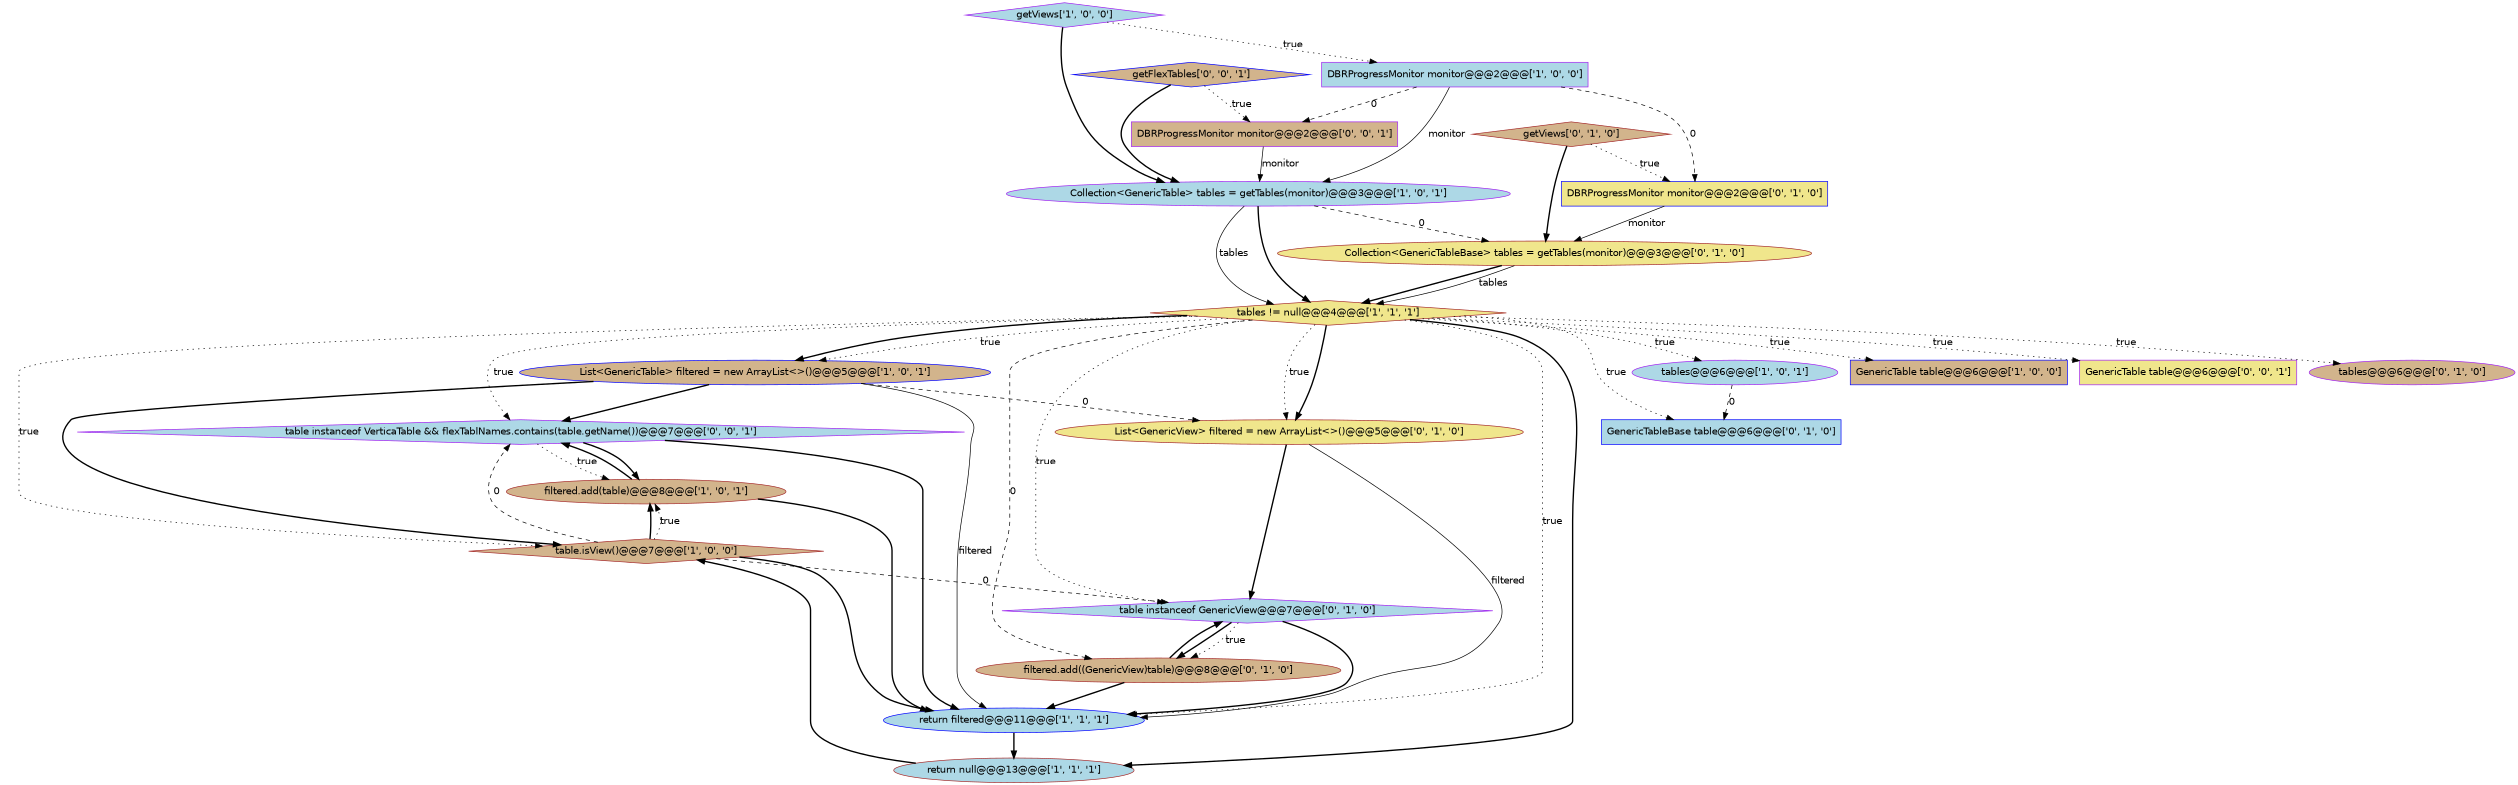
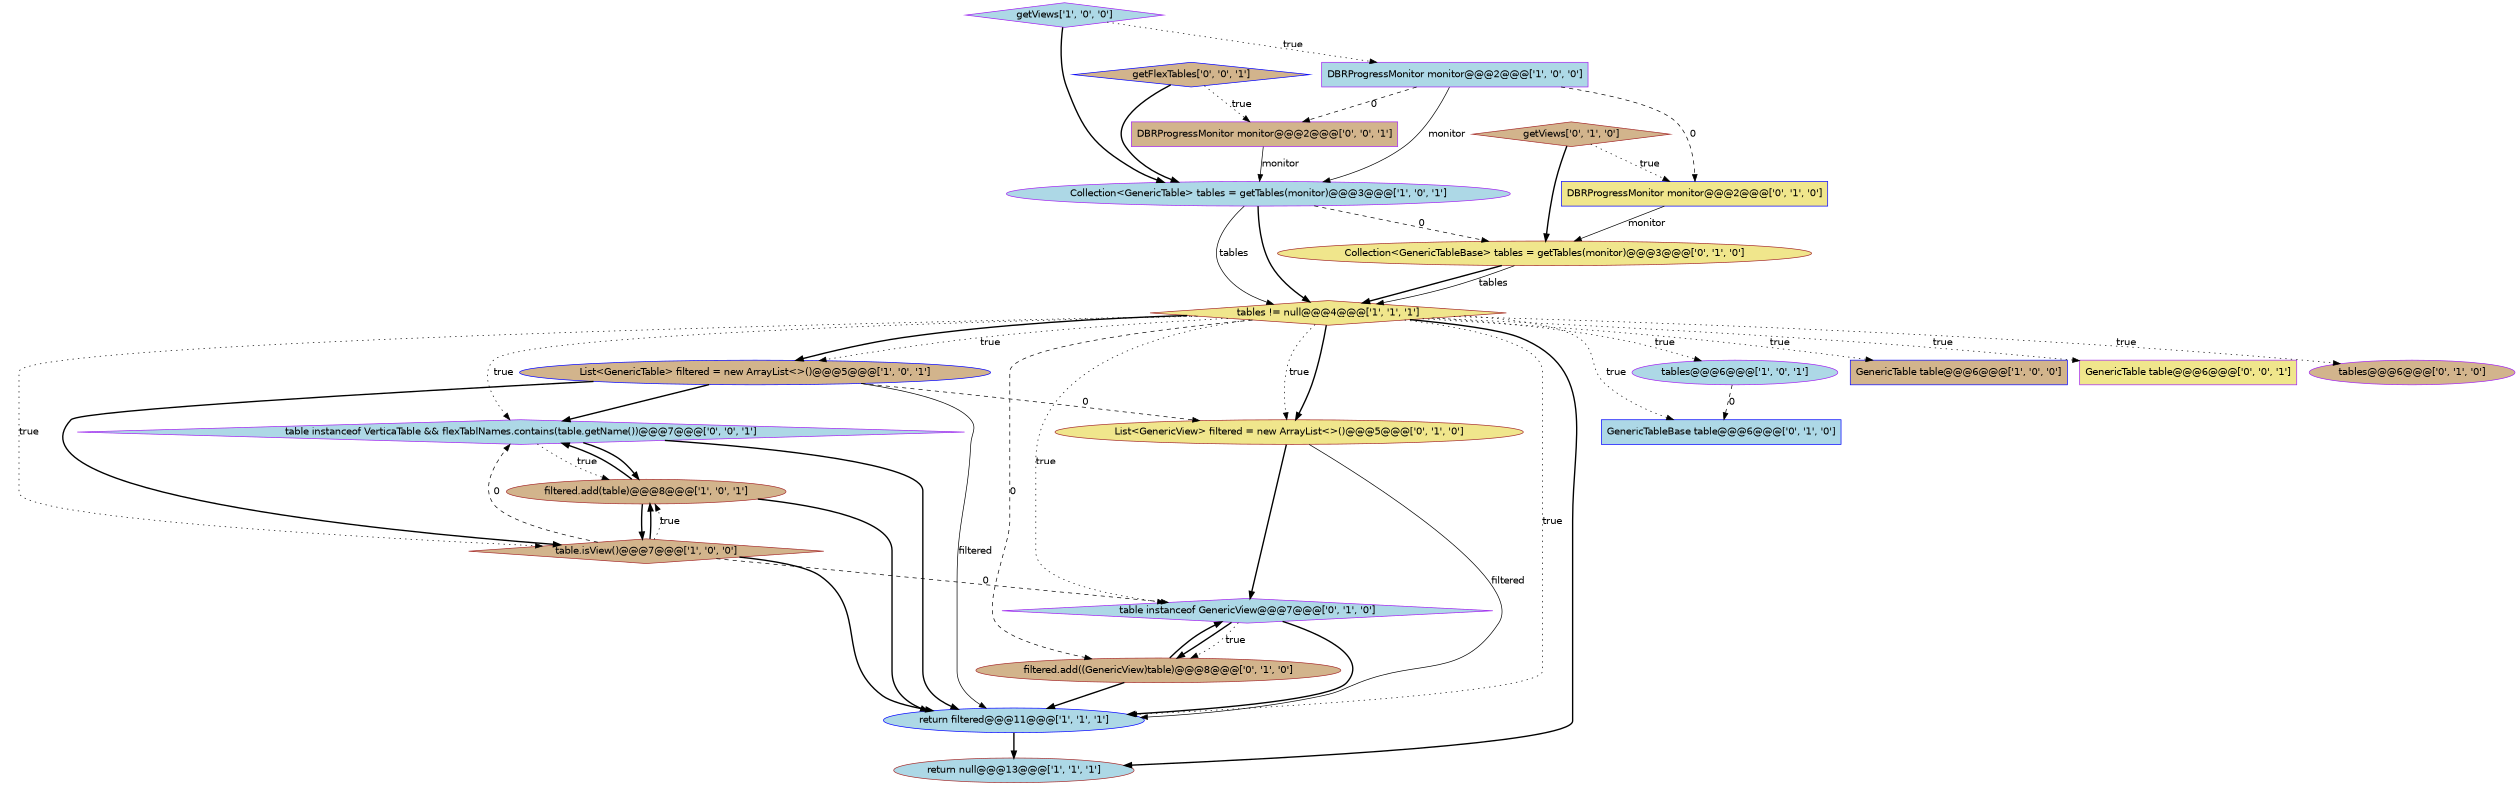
(811, 664) -> (642, 518)
